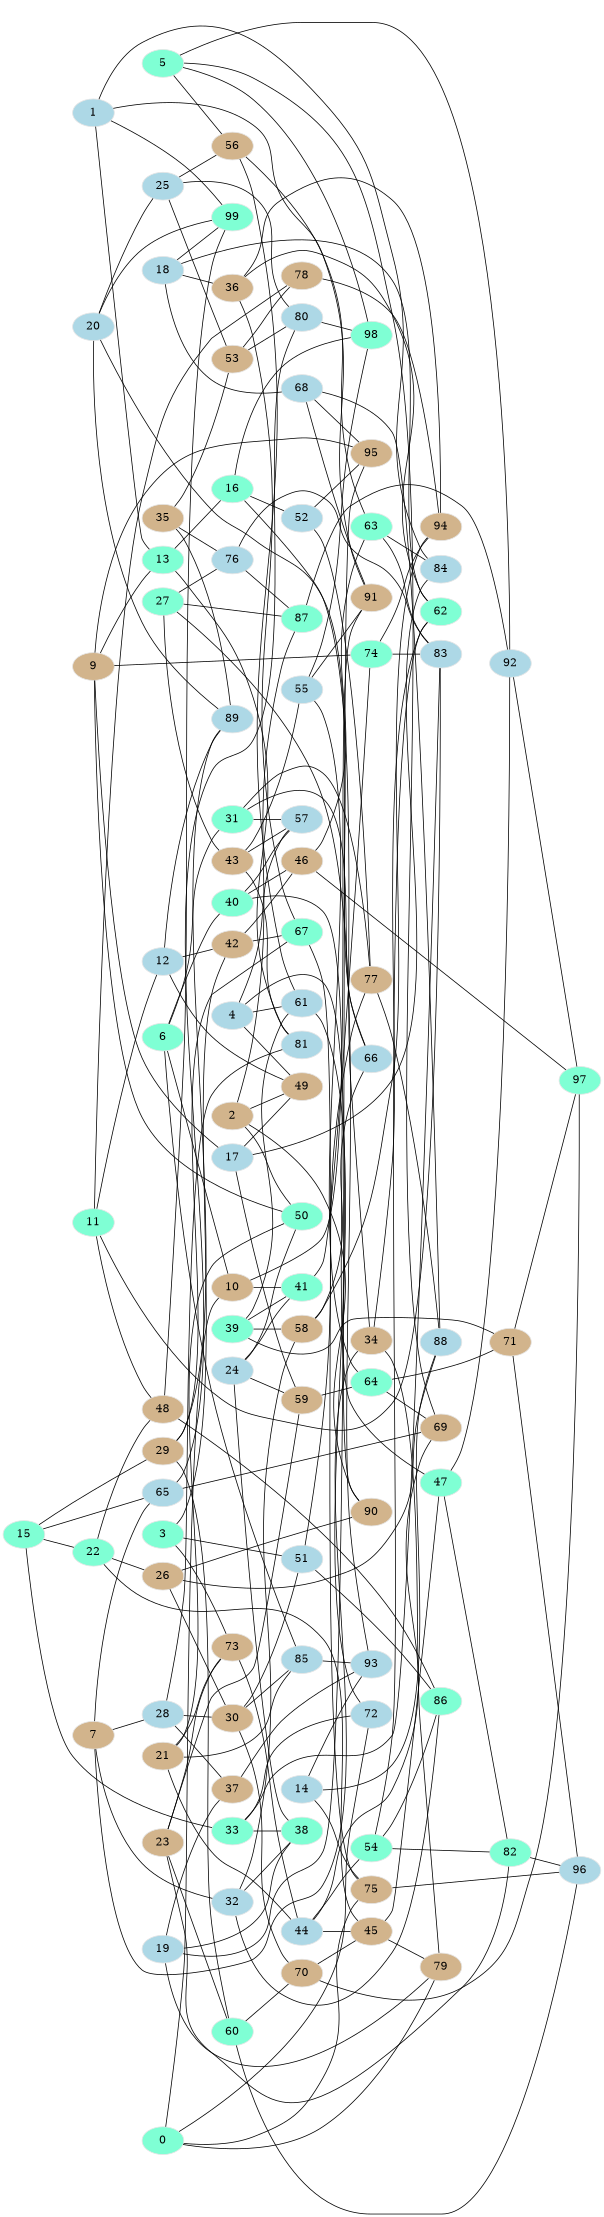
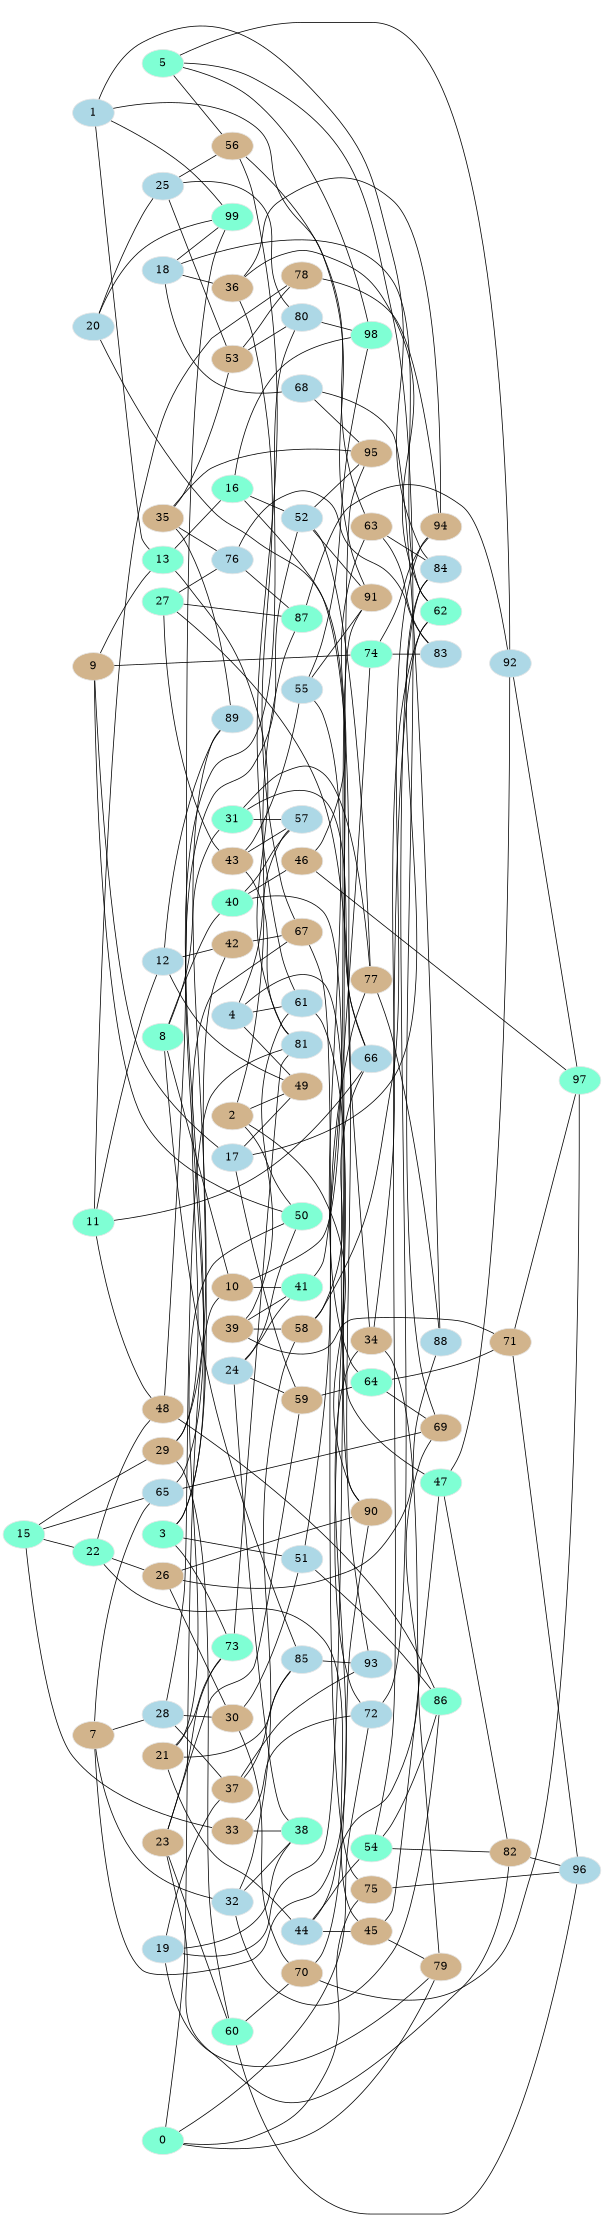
(164, 473) -> (253, 455)
(335, 499) -> (333, 554)
(371, 527) -> (371, 527)
(114, 541) -> none
none -> (208, 812)
(269, 904) -> none
(302, 932) -> (302, 932)
(163, 1037) -> (163, 1037)
(429, 1176) -> (256, 1176)
none -> (404, 1226)
(232, 1329) -> (232, 1329)
(415, 1388) -> none
(232, 1647) -> (232, 1647)
(276, 1682) -> (267, 1724)
(302, 1789) -> none
(271, 1795) -> (256, 1358)
(232, 1831) -> (232, 1831)
(510, 1853) -> (510, 1853)
(332, 1955) -> (350, 1646)
